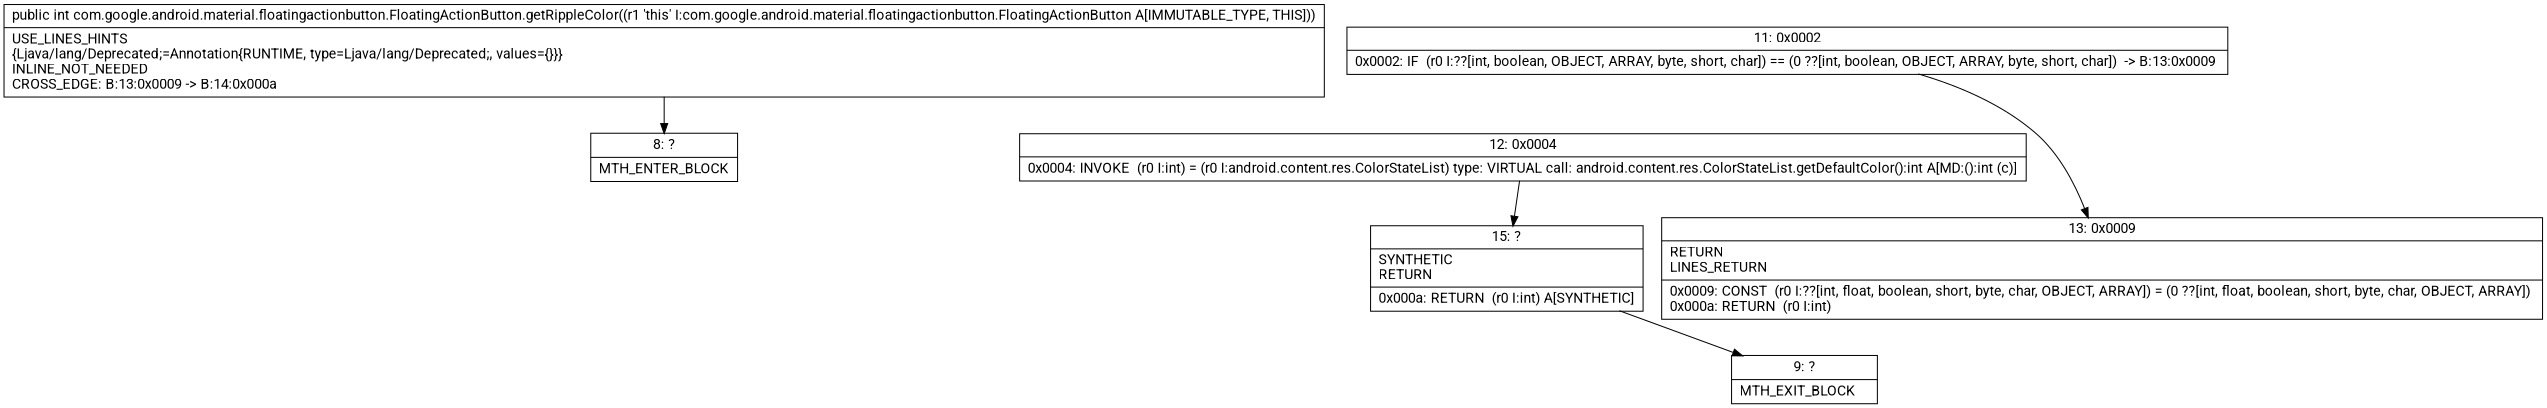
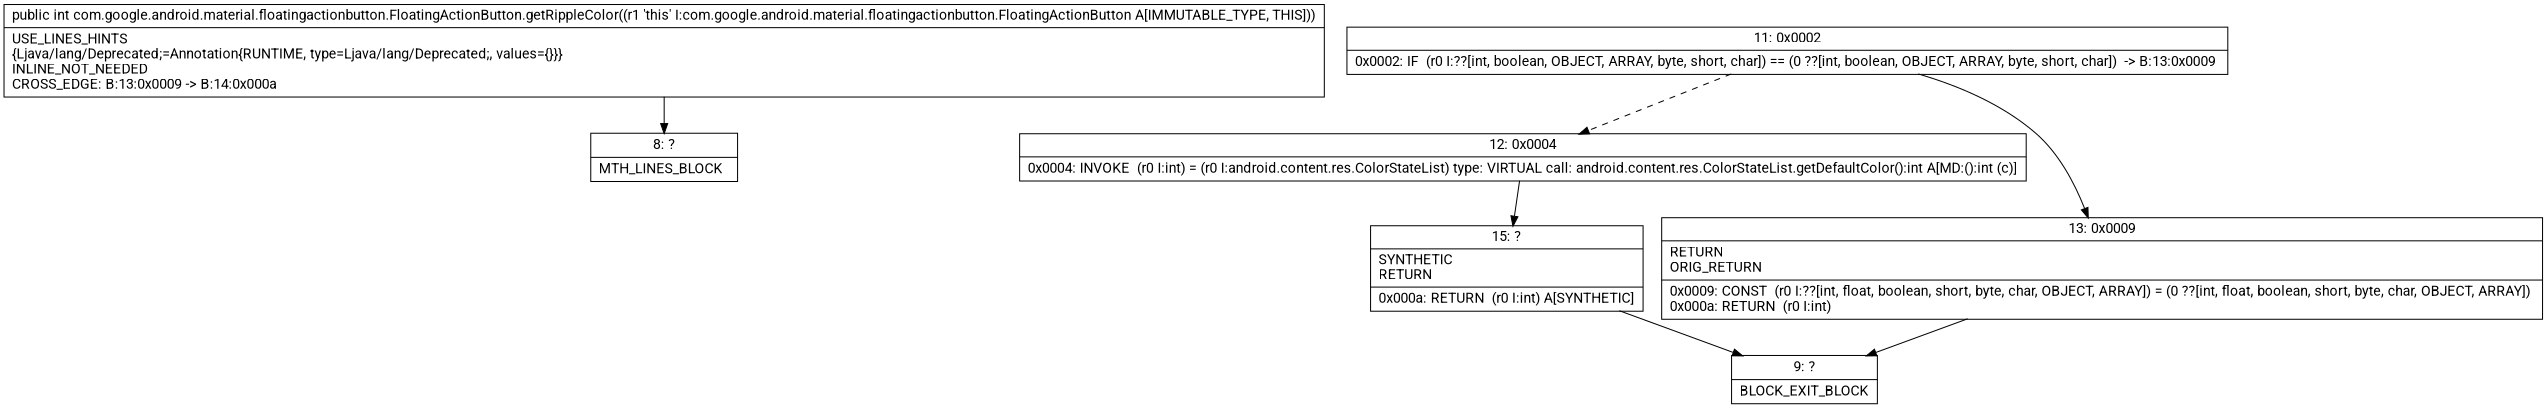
none -> (1660, 102)
(664, 169) -> (661, 169)
(1718, 267) -> (1716, 267)
none -> (1922, 336)
(1797, 391) -> (1804, 391)
